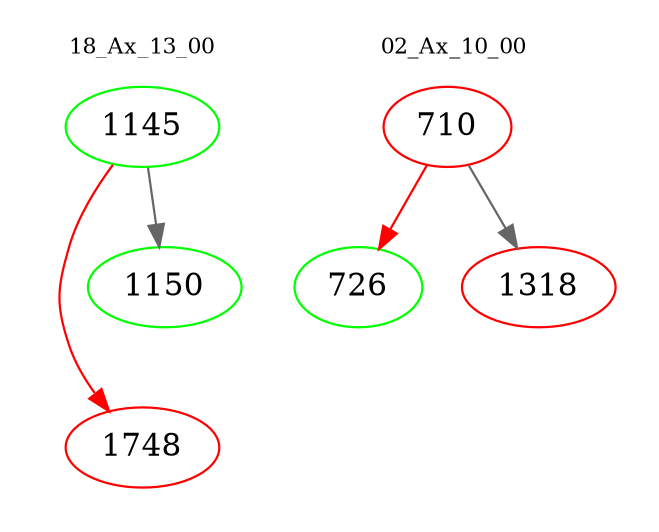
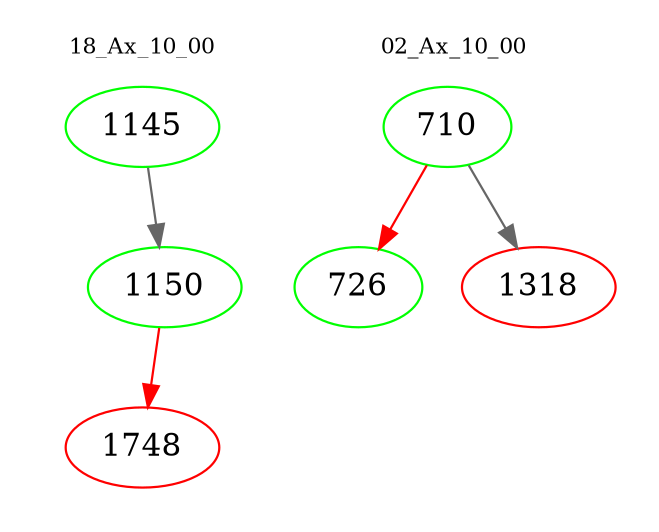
(142, 48) -> (142, 48)
(448, 127) -> (448, 127)
(62, 277) -> (155, 356)
